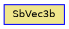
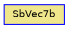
(34, 15) -> (34, 15)
